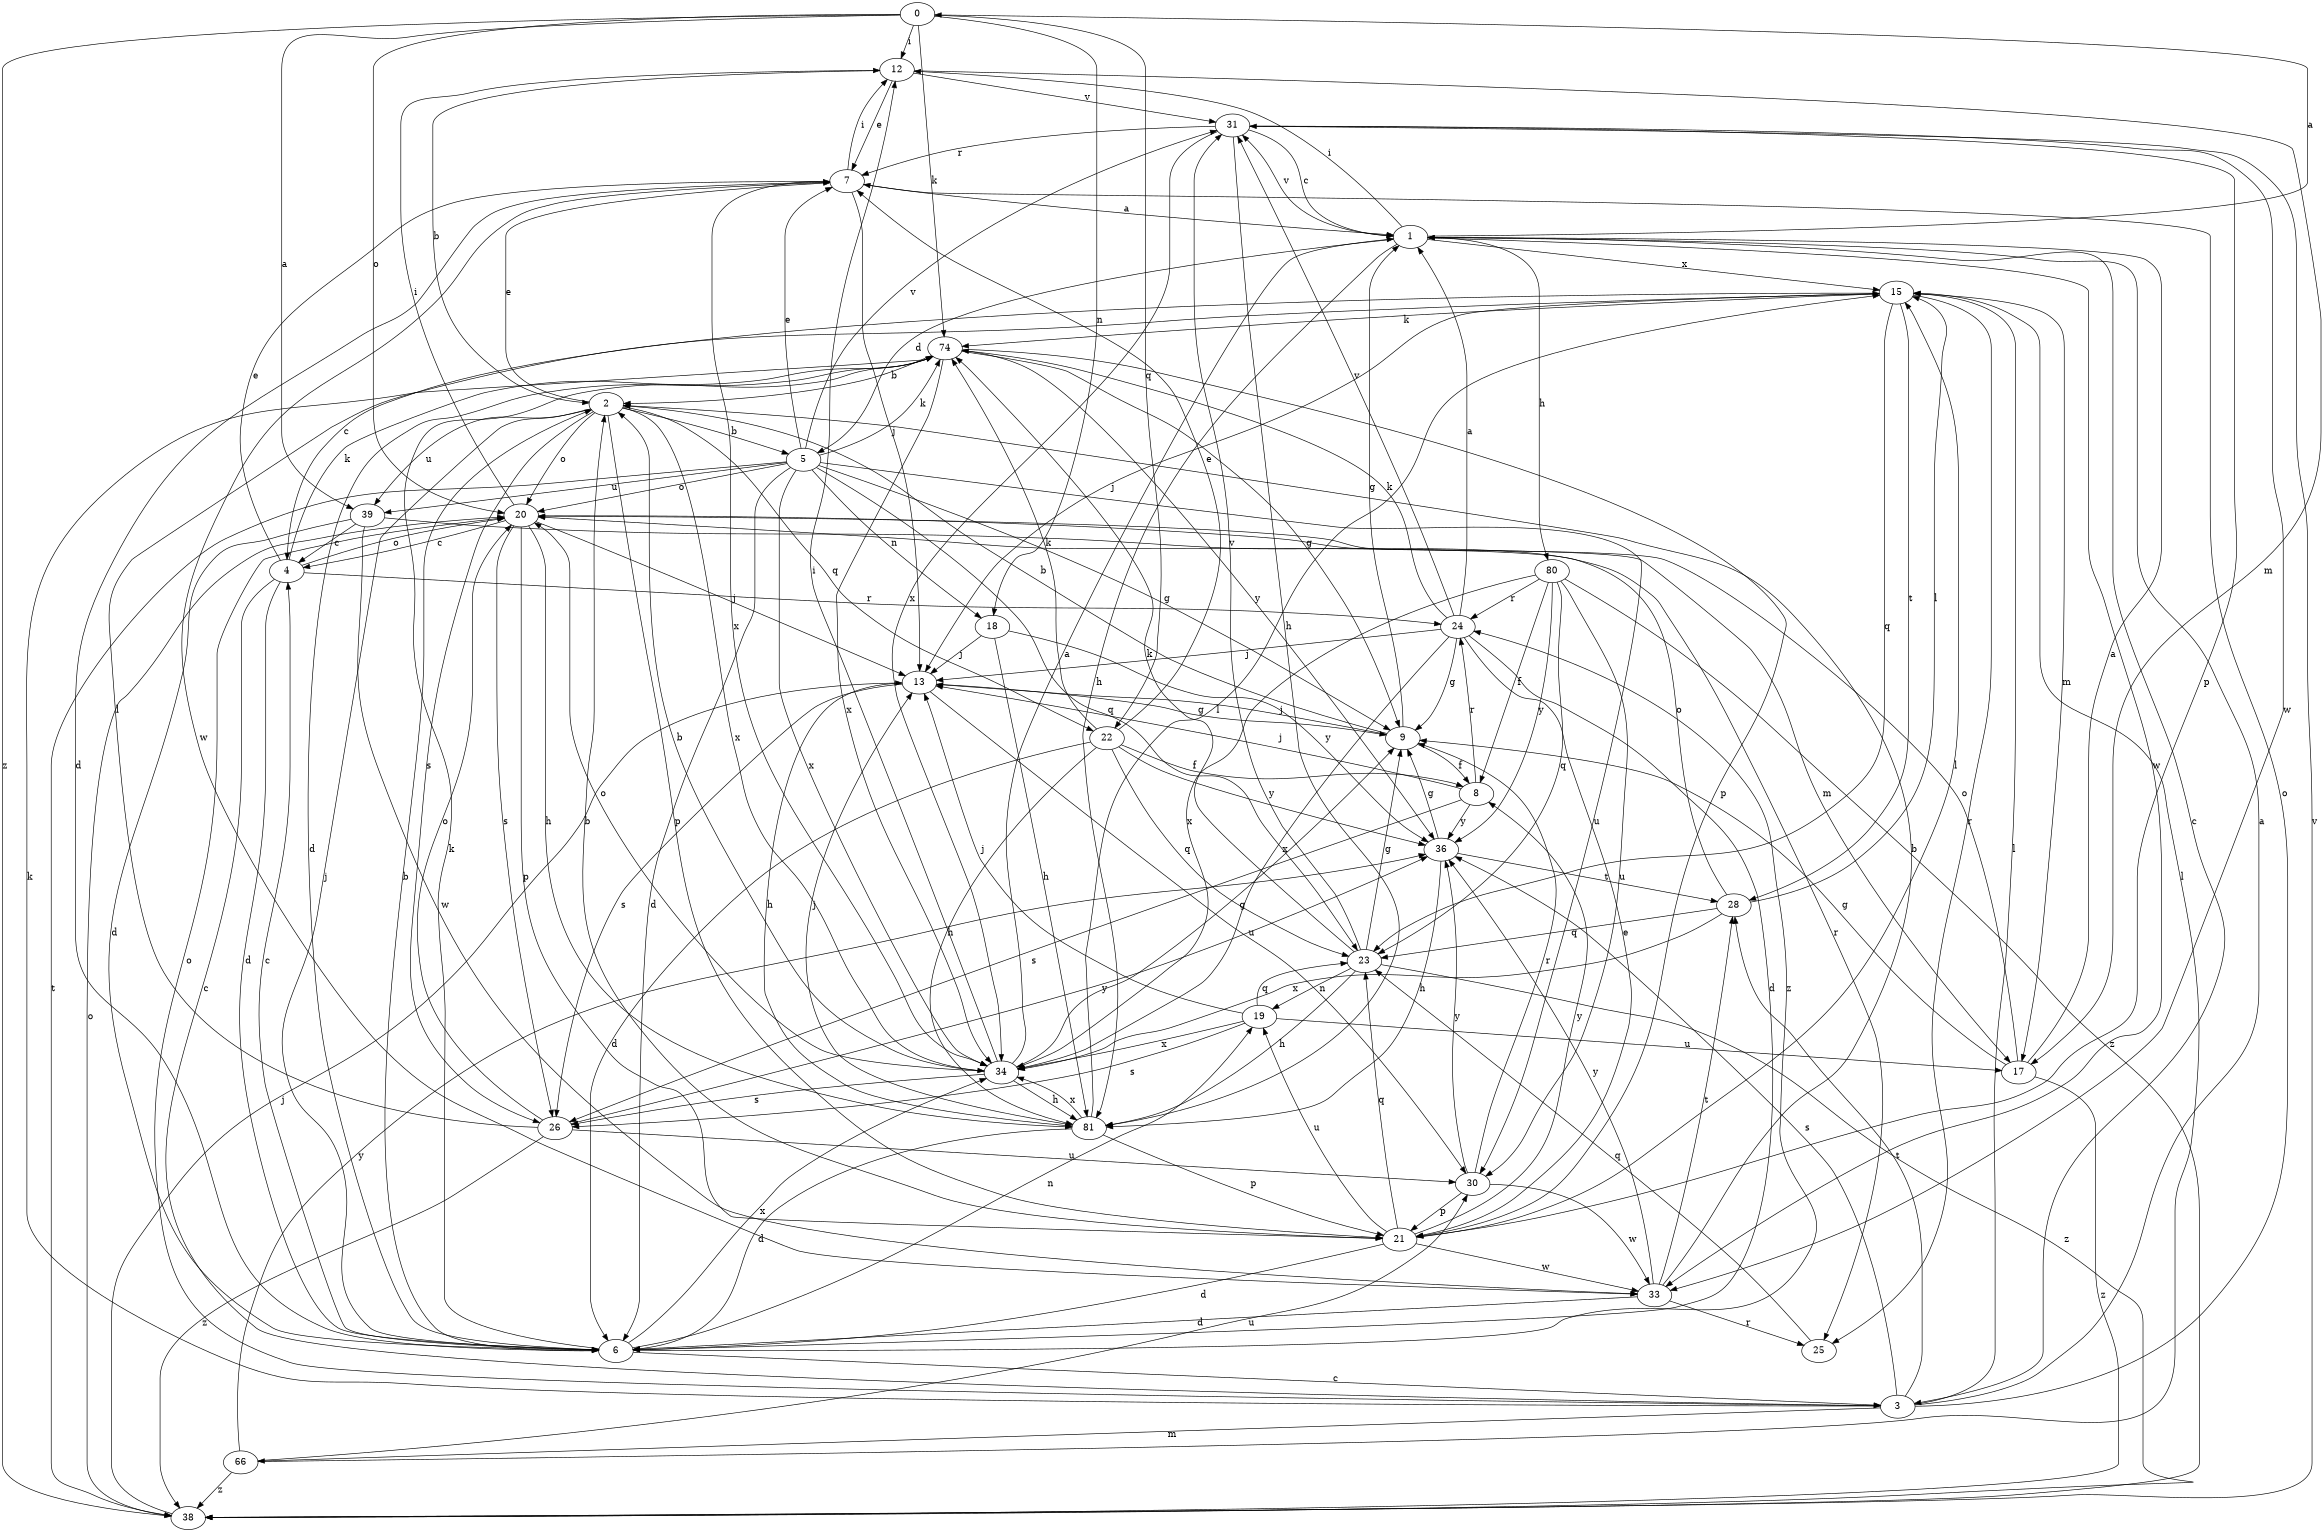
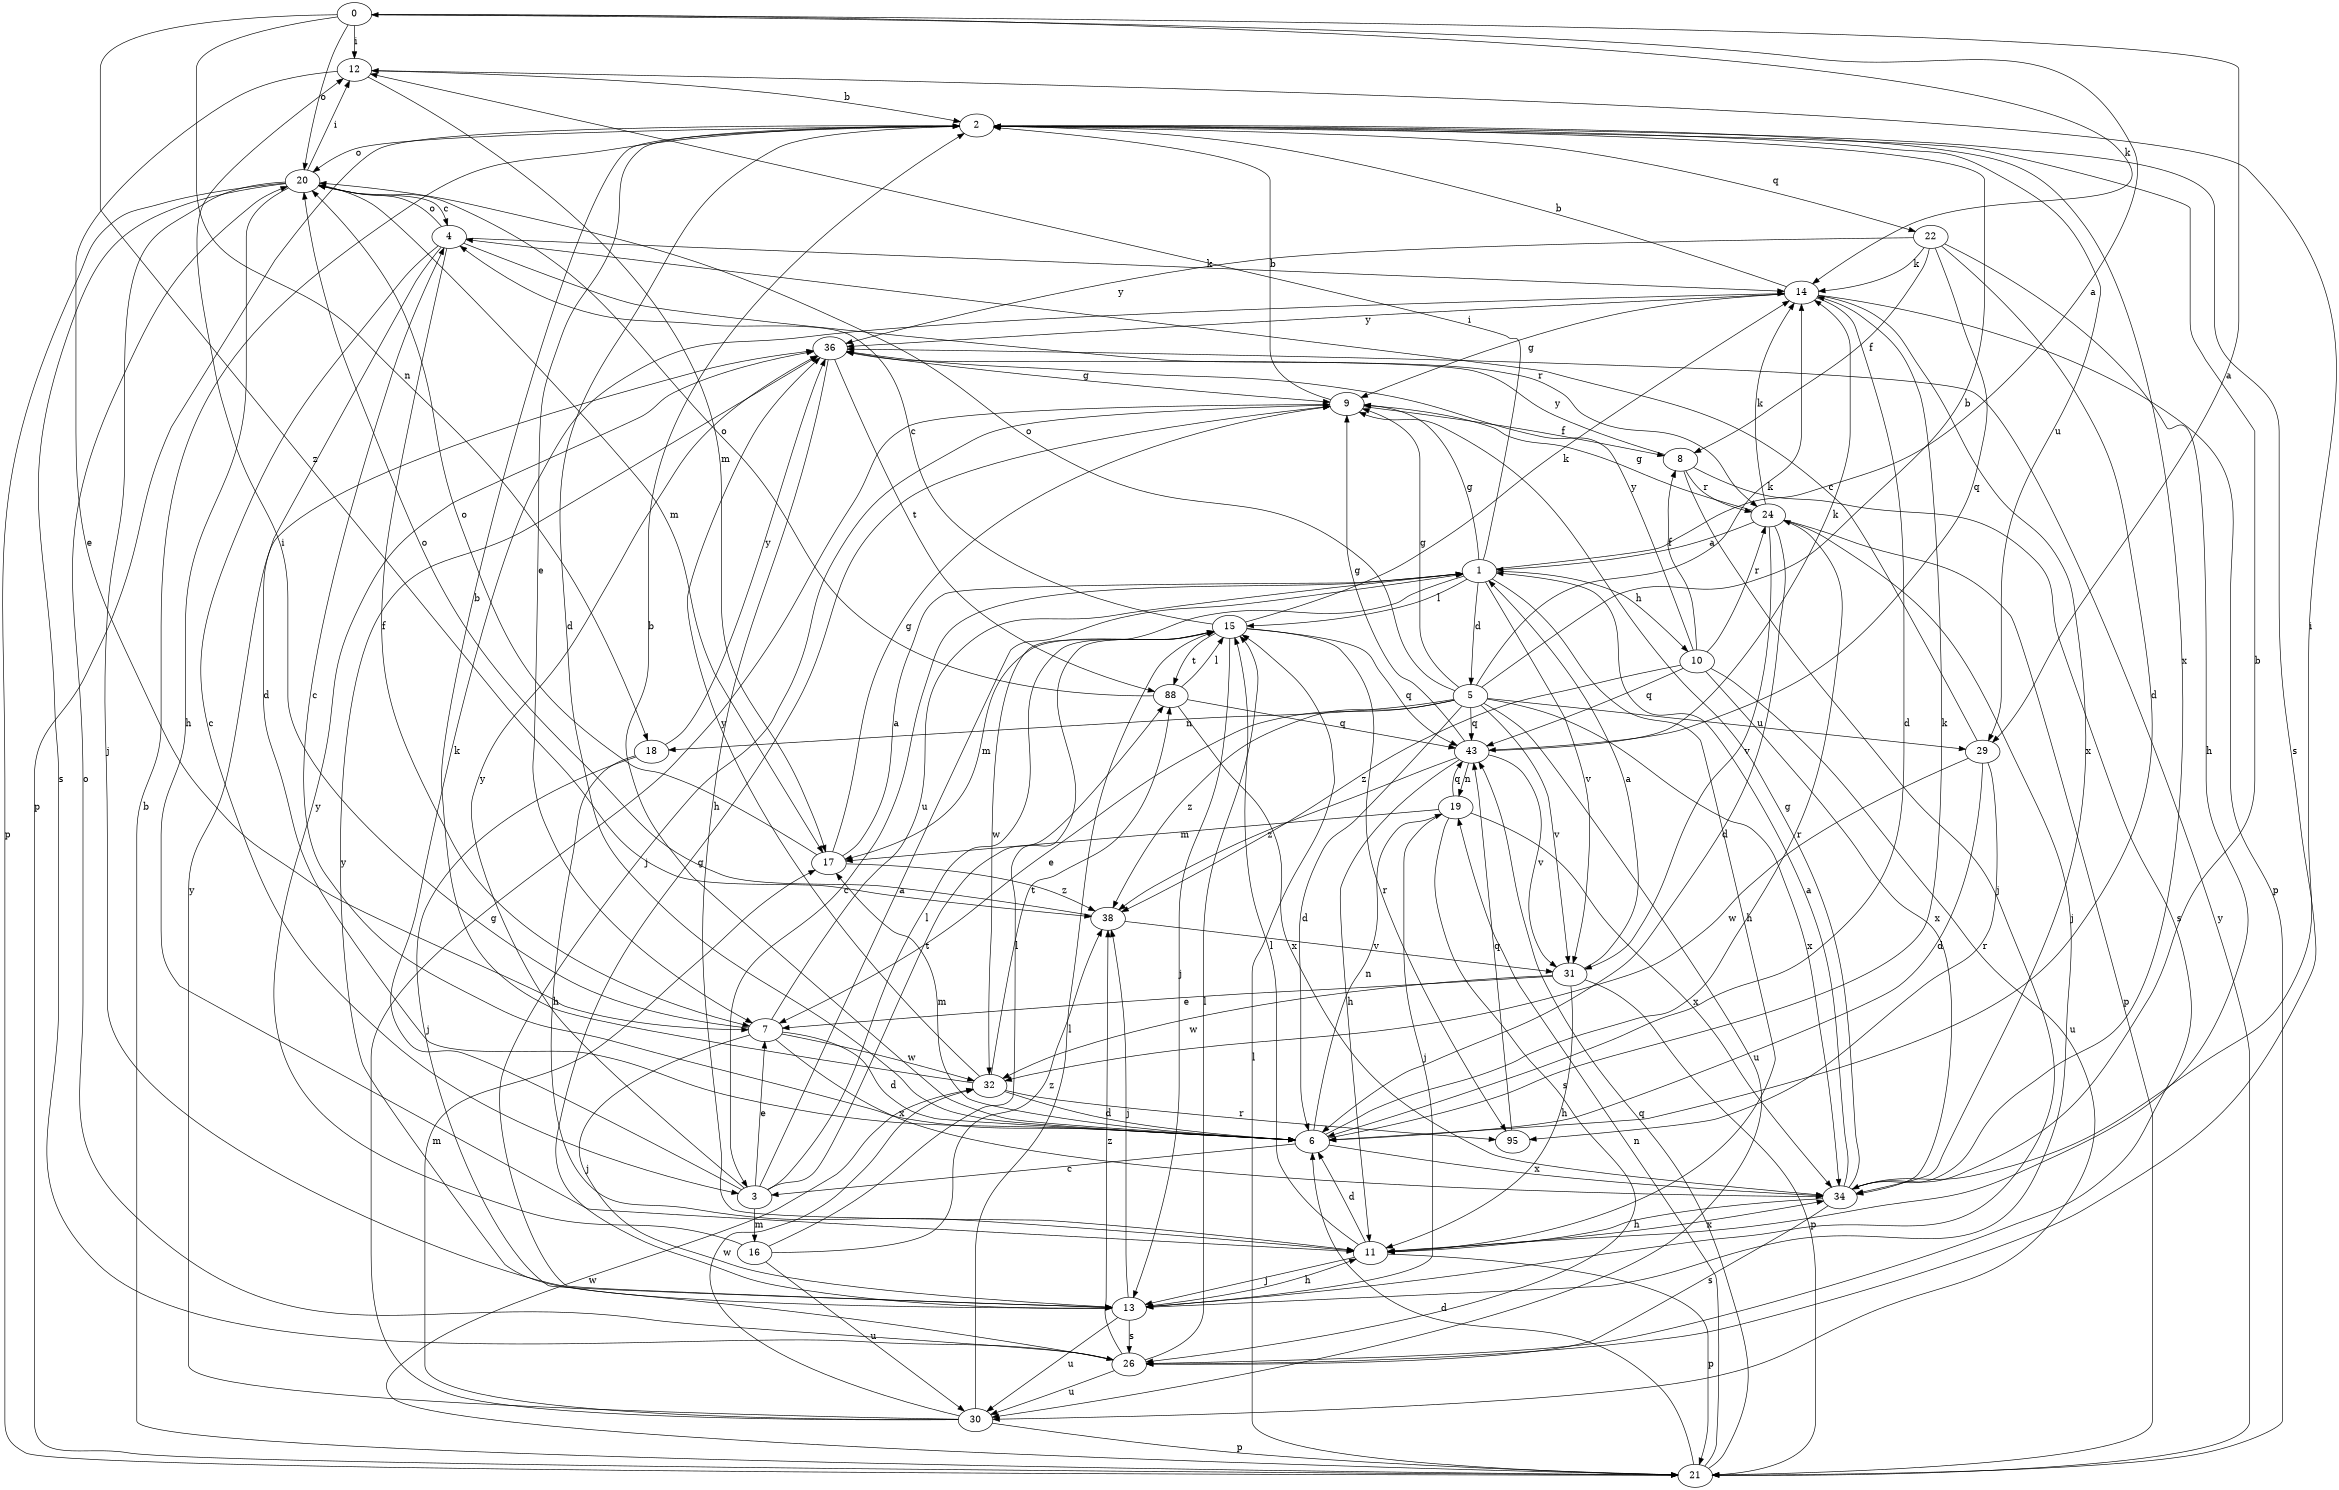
(1061, 97) -> none
(960, 153) -> (1186, 1002)
(1306, 181) -> (1628, 780)
(1127, 209) -> (925, 807)
(1685, 265) -> (1439, 599)
(1145, 288) -> none
(945, 348) -> (1801, 293)
(256, 376) -> (384, 627)
(1184, 413) -> none
(703, 428) -> (1897, 157)
(1370, 486) -> (1453, 460)
(368, 515) -> (1983, 752)
(938, 552) -> none
(1552, 571) -> (1697, 661)
(2285, 794) -> (763, 1114)
(326, 878) -> (570, 627)
(656, 889) -> none
(1248, 896) -> none
(1734, 905) -> (1171, 696)
(1626, 933) -> (2127, 1002)
(1364, 961) -> (1472, 752)
(1548, 961) -> (494, 919)
(53, 989) -> (1190, 807)
(1789, 989) -> (1799, 835)
none -> (1067, 1034)
(1688, 1045) -> (1185, 835)
(365, 1048) -> (1126, 1116)
(1567, 1052) -> (2100, 615)
none -> (983, 1103)
(1089, 1128) -> (1371, 1253)
(1317, 1128) -> (1637, 1142)
(1808, 1128) -> (483, 780)
none -> (425, 1287)
(1654, 1295) -> (990, 1086)
(1819, 1351) -> (1513, 1142)
(524, 1379) -> none
(241, 1462) -> (755, 1253)
